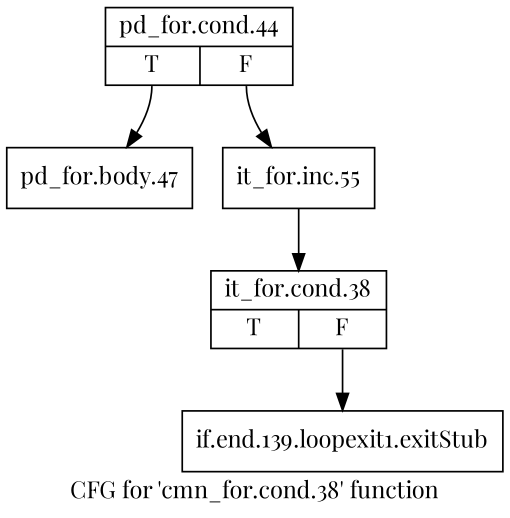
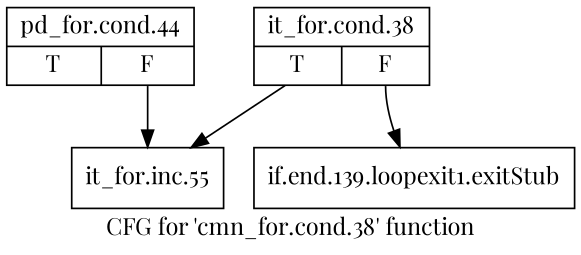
(100, 178) -> none
(299, 231) -> (245, 112)
